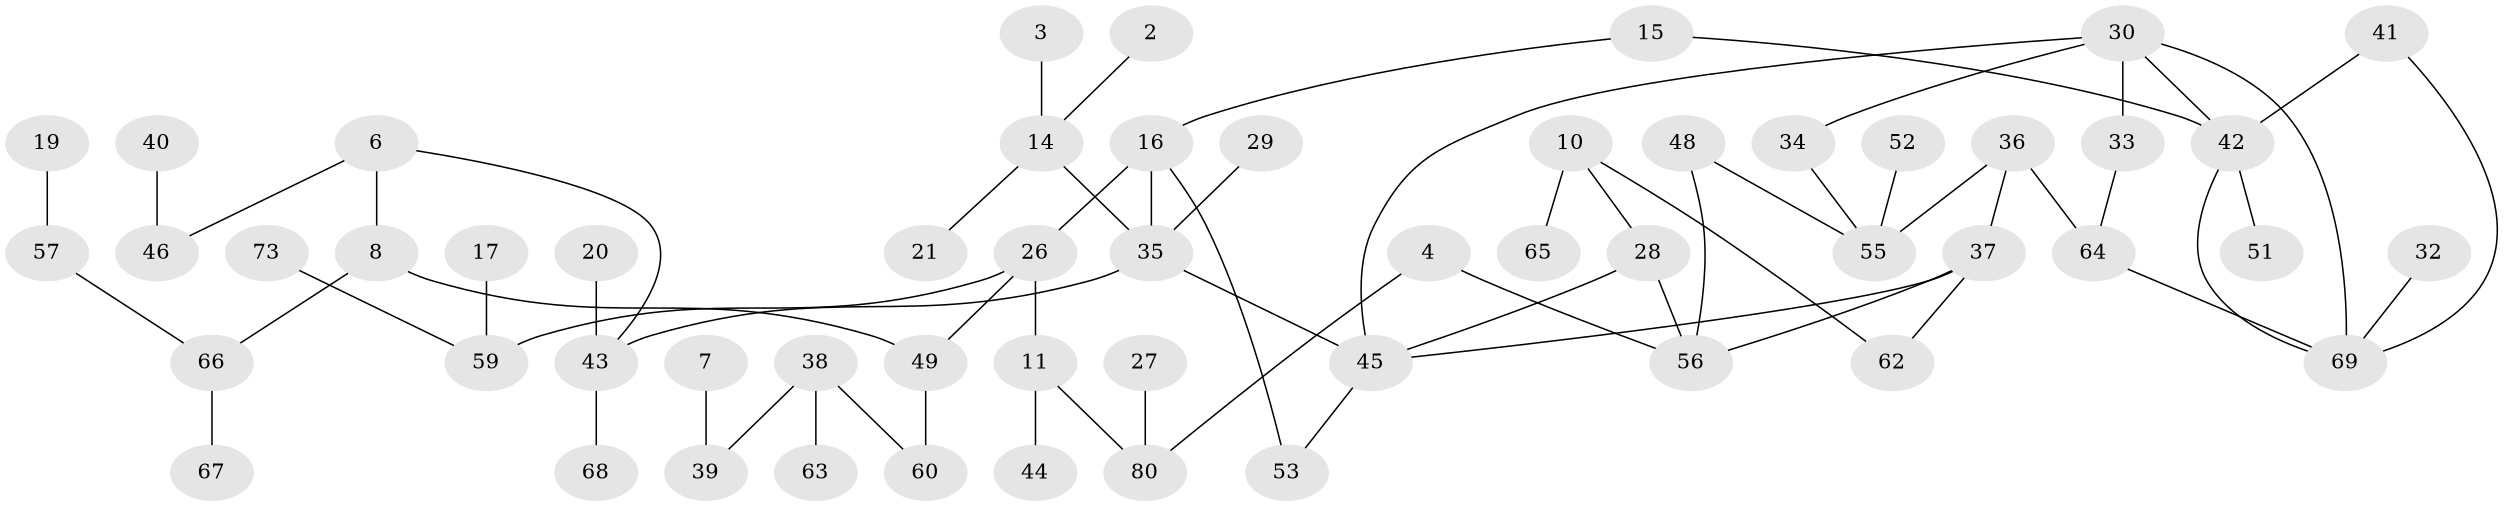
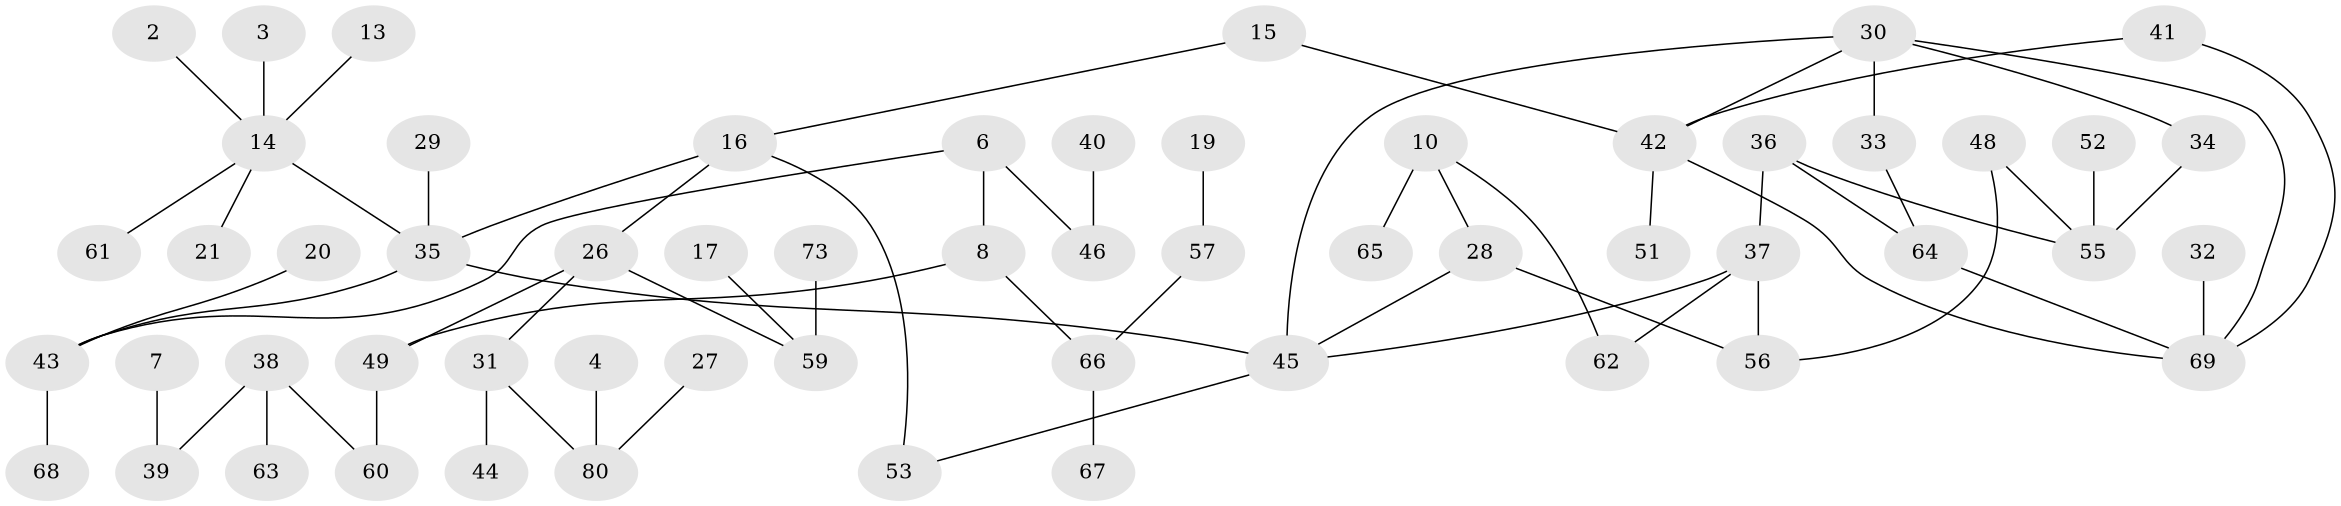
none -> (374, 34)
none -> (99, 253)
(1558, 311) -> none
(1035, 363) -> (486, 363)
